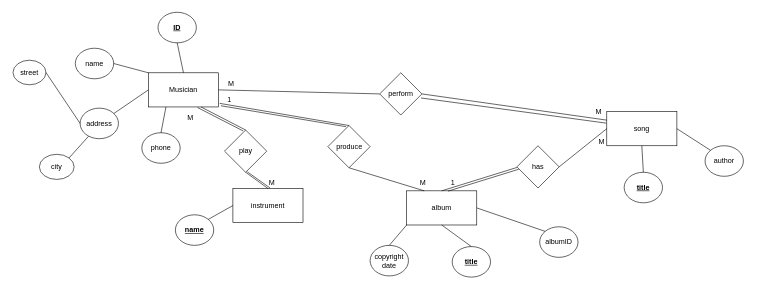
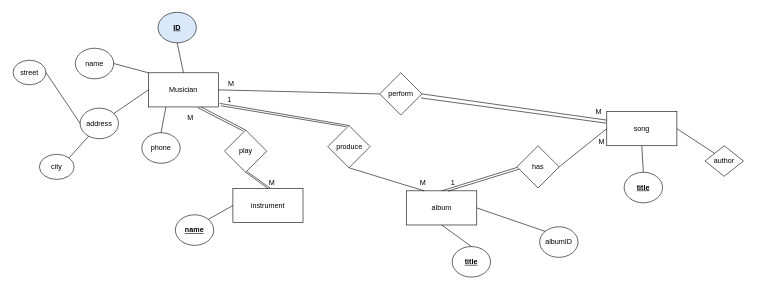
(177, 28) -> (177, 28)
(725, 161) -> (725, 161)
(398, 236) -> none
(389, 261) -> none
